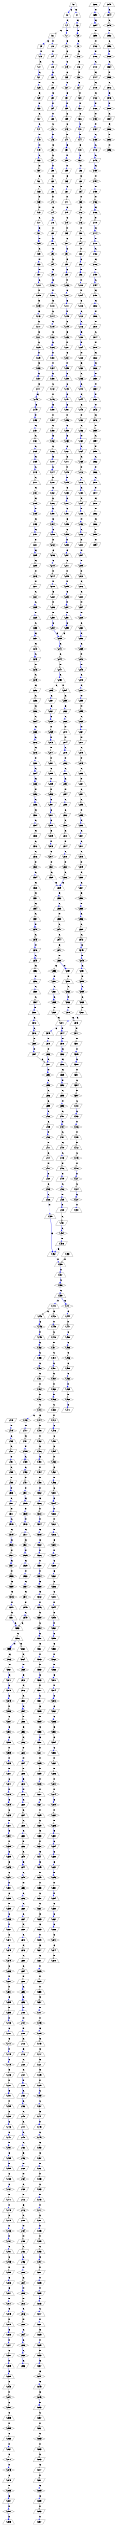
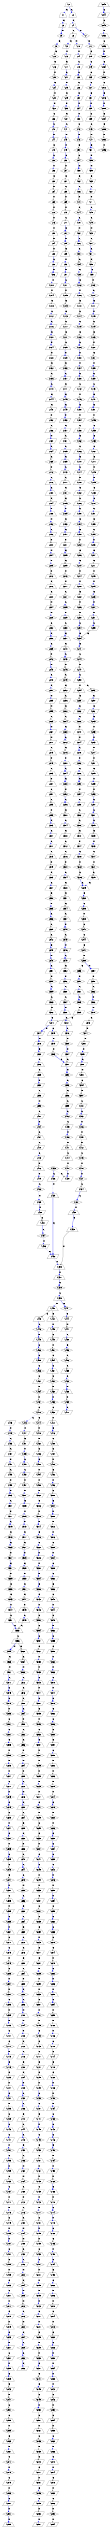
(48, 1184) -> (59, 1173)
none -> (73, 1220)
none -> (53, 1974)
